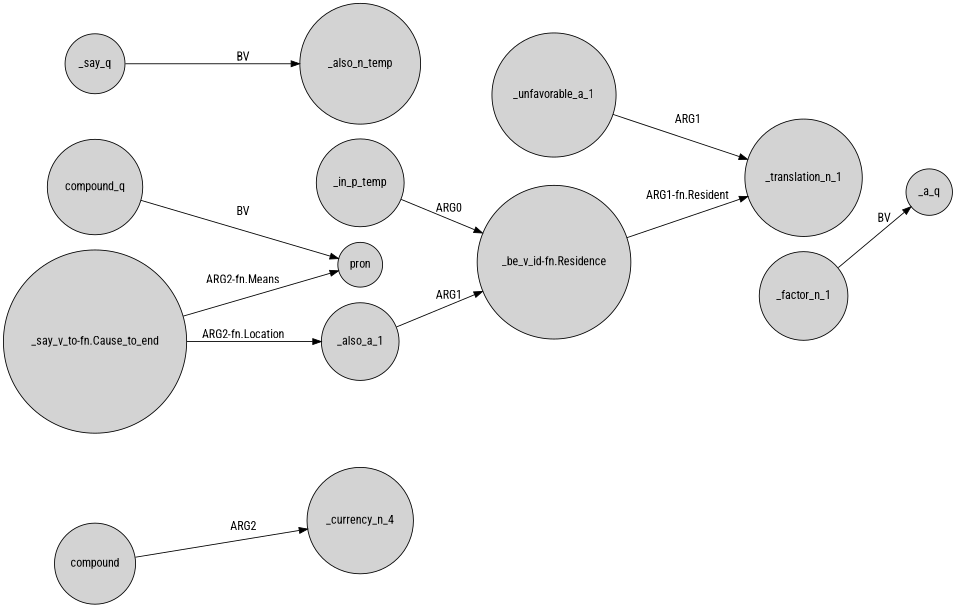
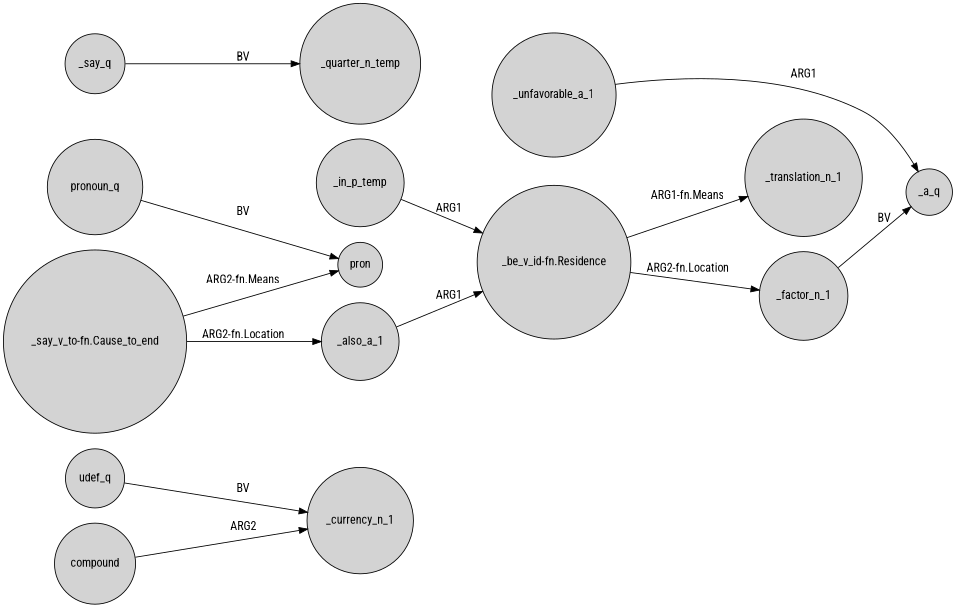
(360, 64) -> (360, 64)
(676, 136) -> (778, 85)
(95, 187) -> (95, 187)
(688, 196) -> (688, 196)
(449, 209) -> (449, 209)
none -> (691, 281)
none -> (95, 478)
(360, 521) -> (360, 521)
